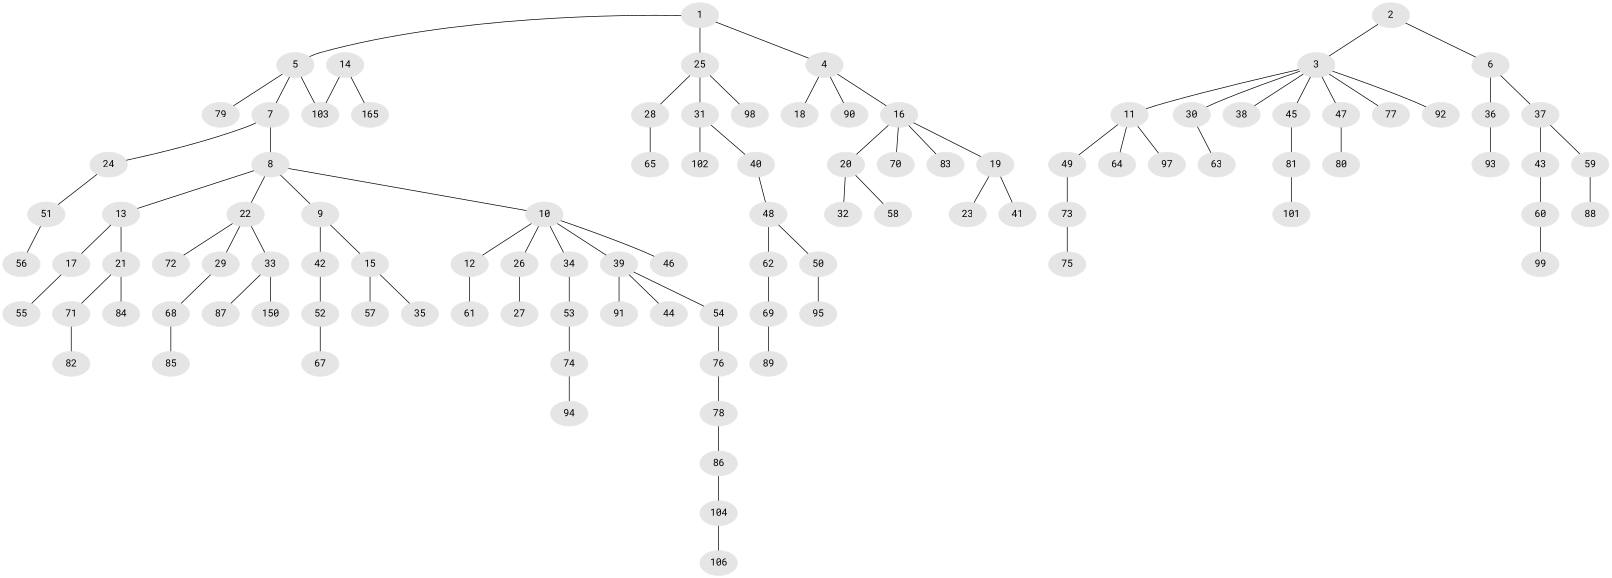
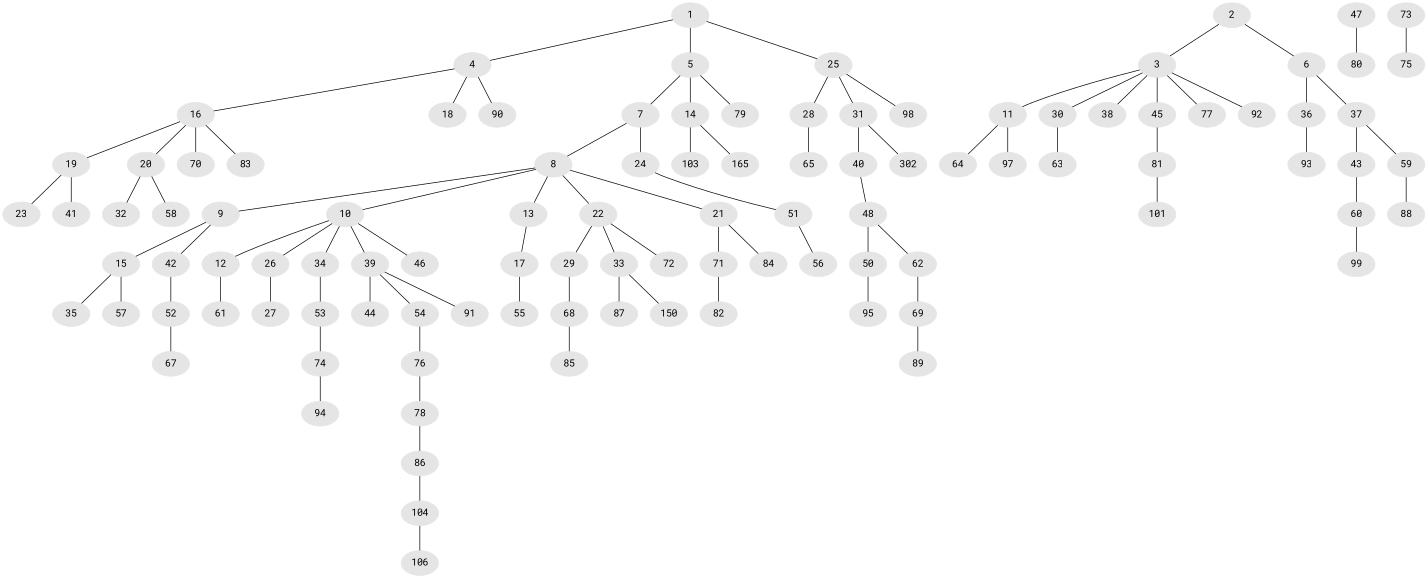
(308, 90) -> (690, 90)
(1329, 90) -> none
(700, 165) -> (908, 165)
(1067, 165) -> none
(121, 239) -> (636, 190)
